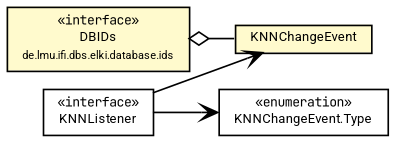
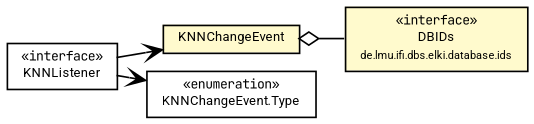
(222, 39) -> (332, 39)
